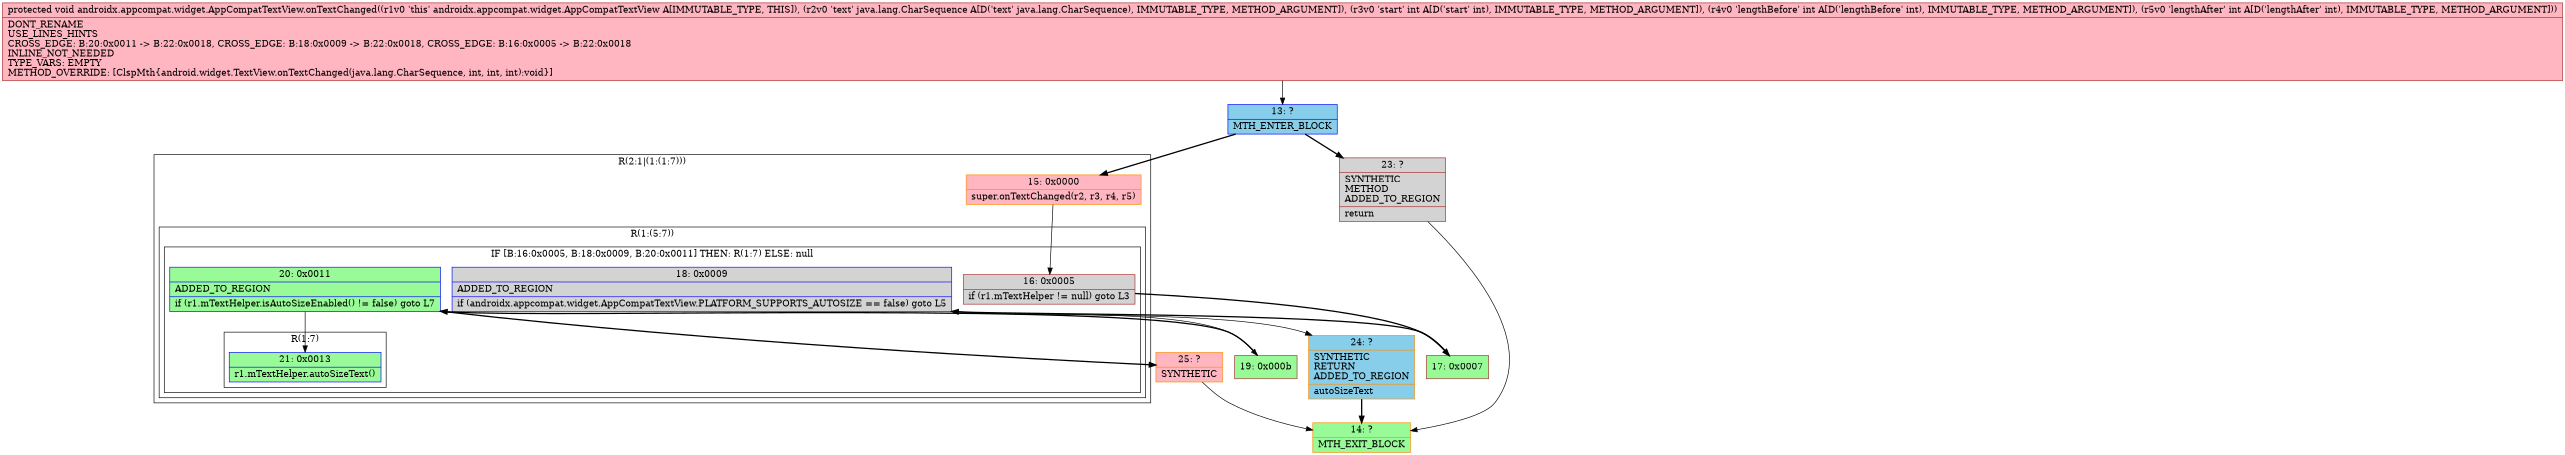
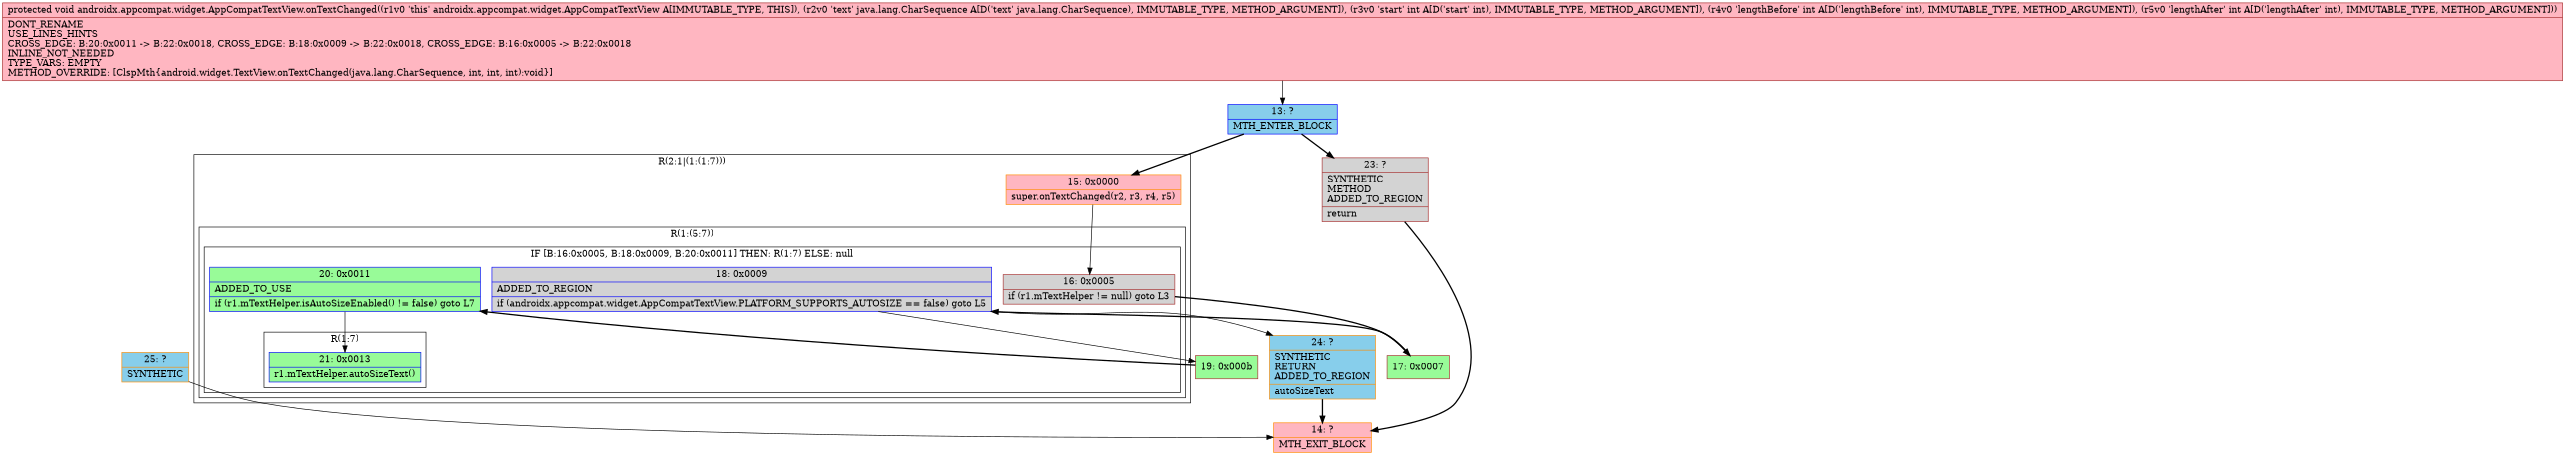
(223, 289) -> (254, 289)
(794, 343) -> none
(1507, 343) -> (1470, 347)
(1189, 367) -> (155, 367)
(1362, 438) -> (1322, 438)
